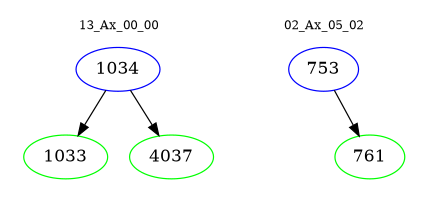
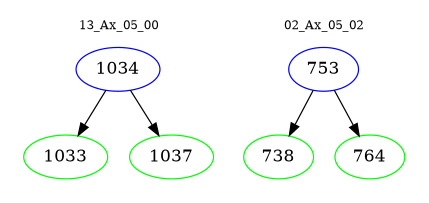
(119, 26) -> (119, 26)
(172, 157) -> (172, 157)
none -> (279, 157)
(370, 157) -> (370, 157)
